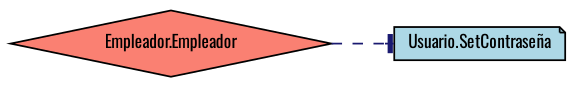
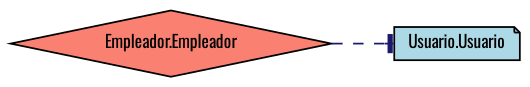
(480, 44) -> (457, 44)
